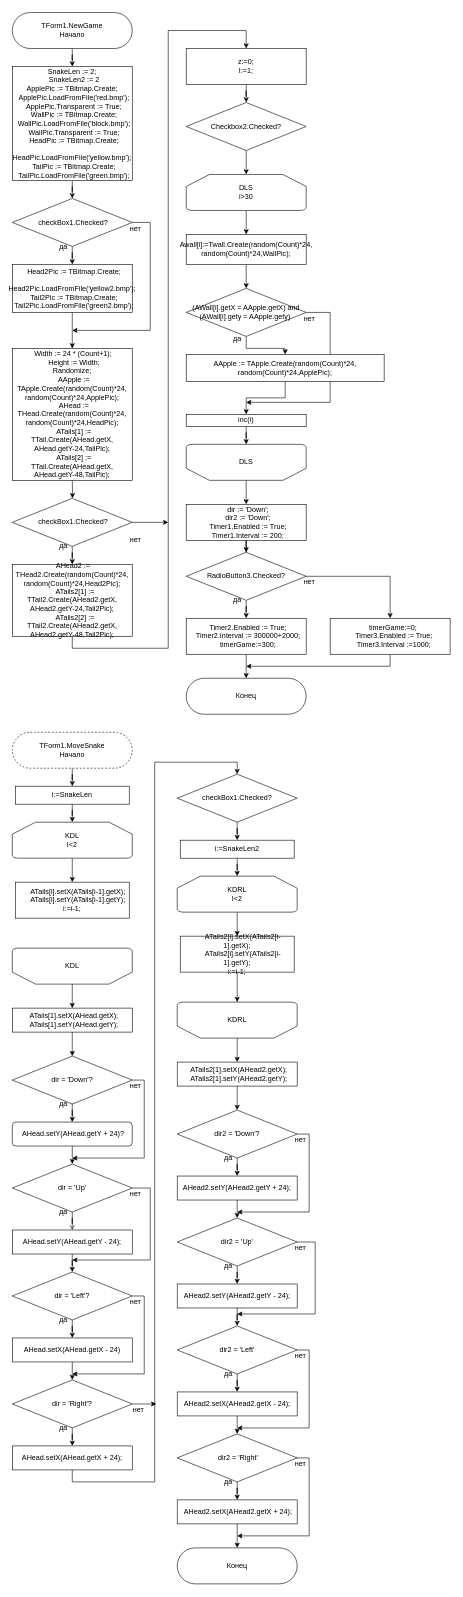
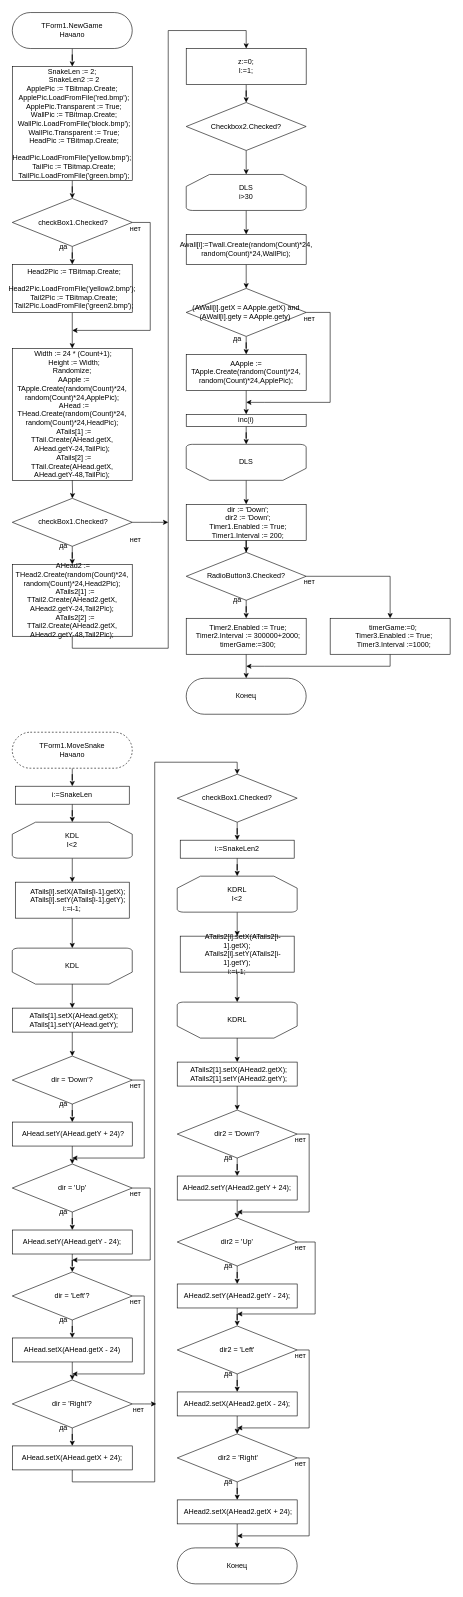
(285, 368) -> (246, 372)
none -> (72, 942)
(72, 1134) -> (72, 1134)
(72, 1226) -> (72, 1224)
